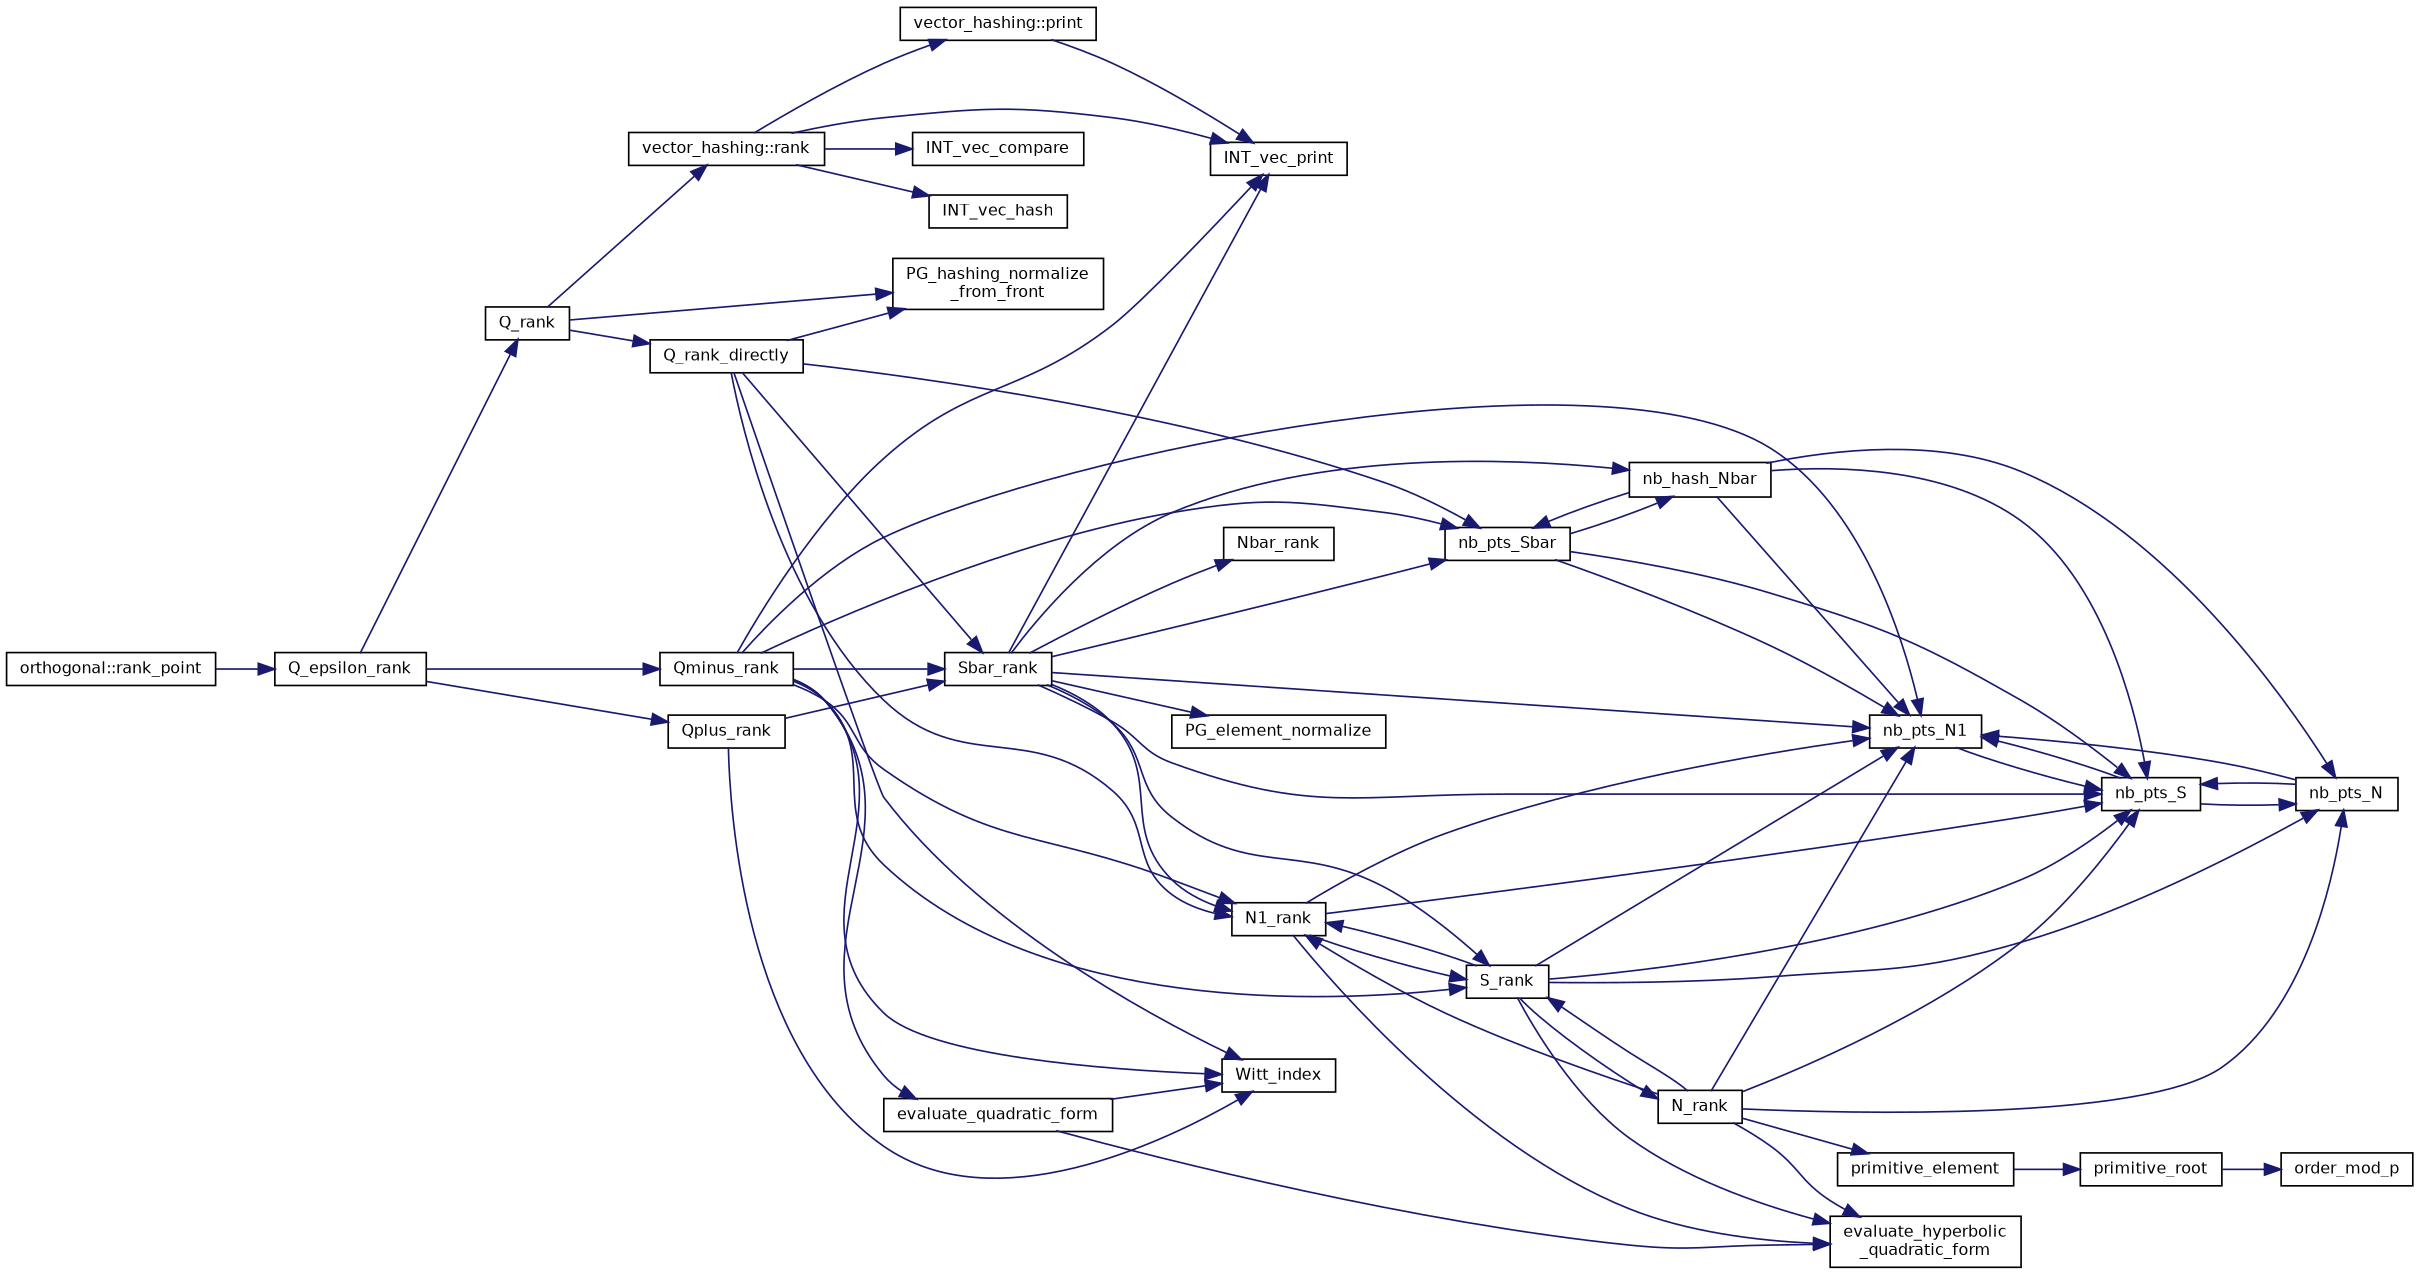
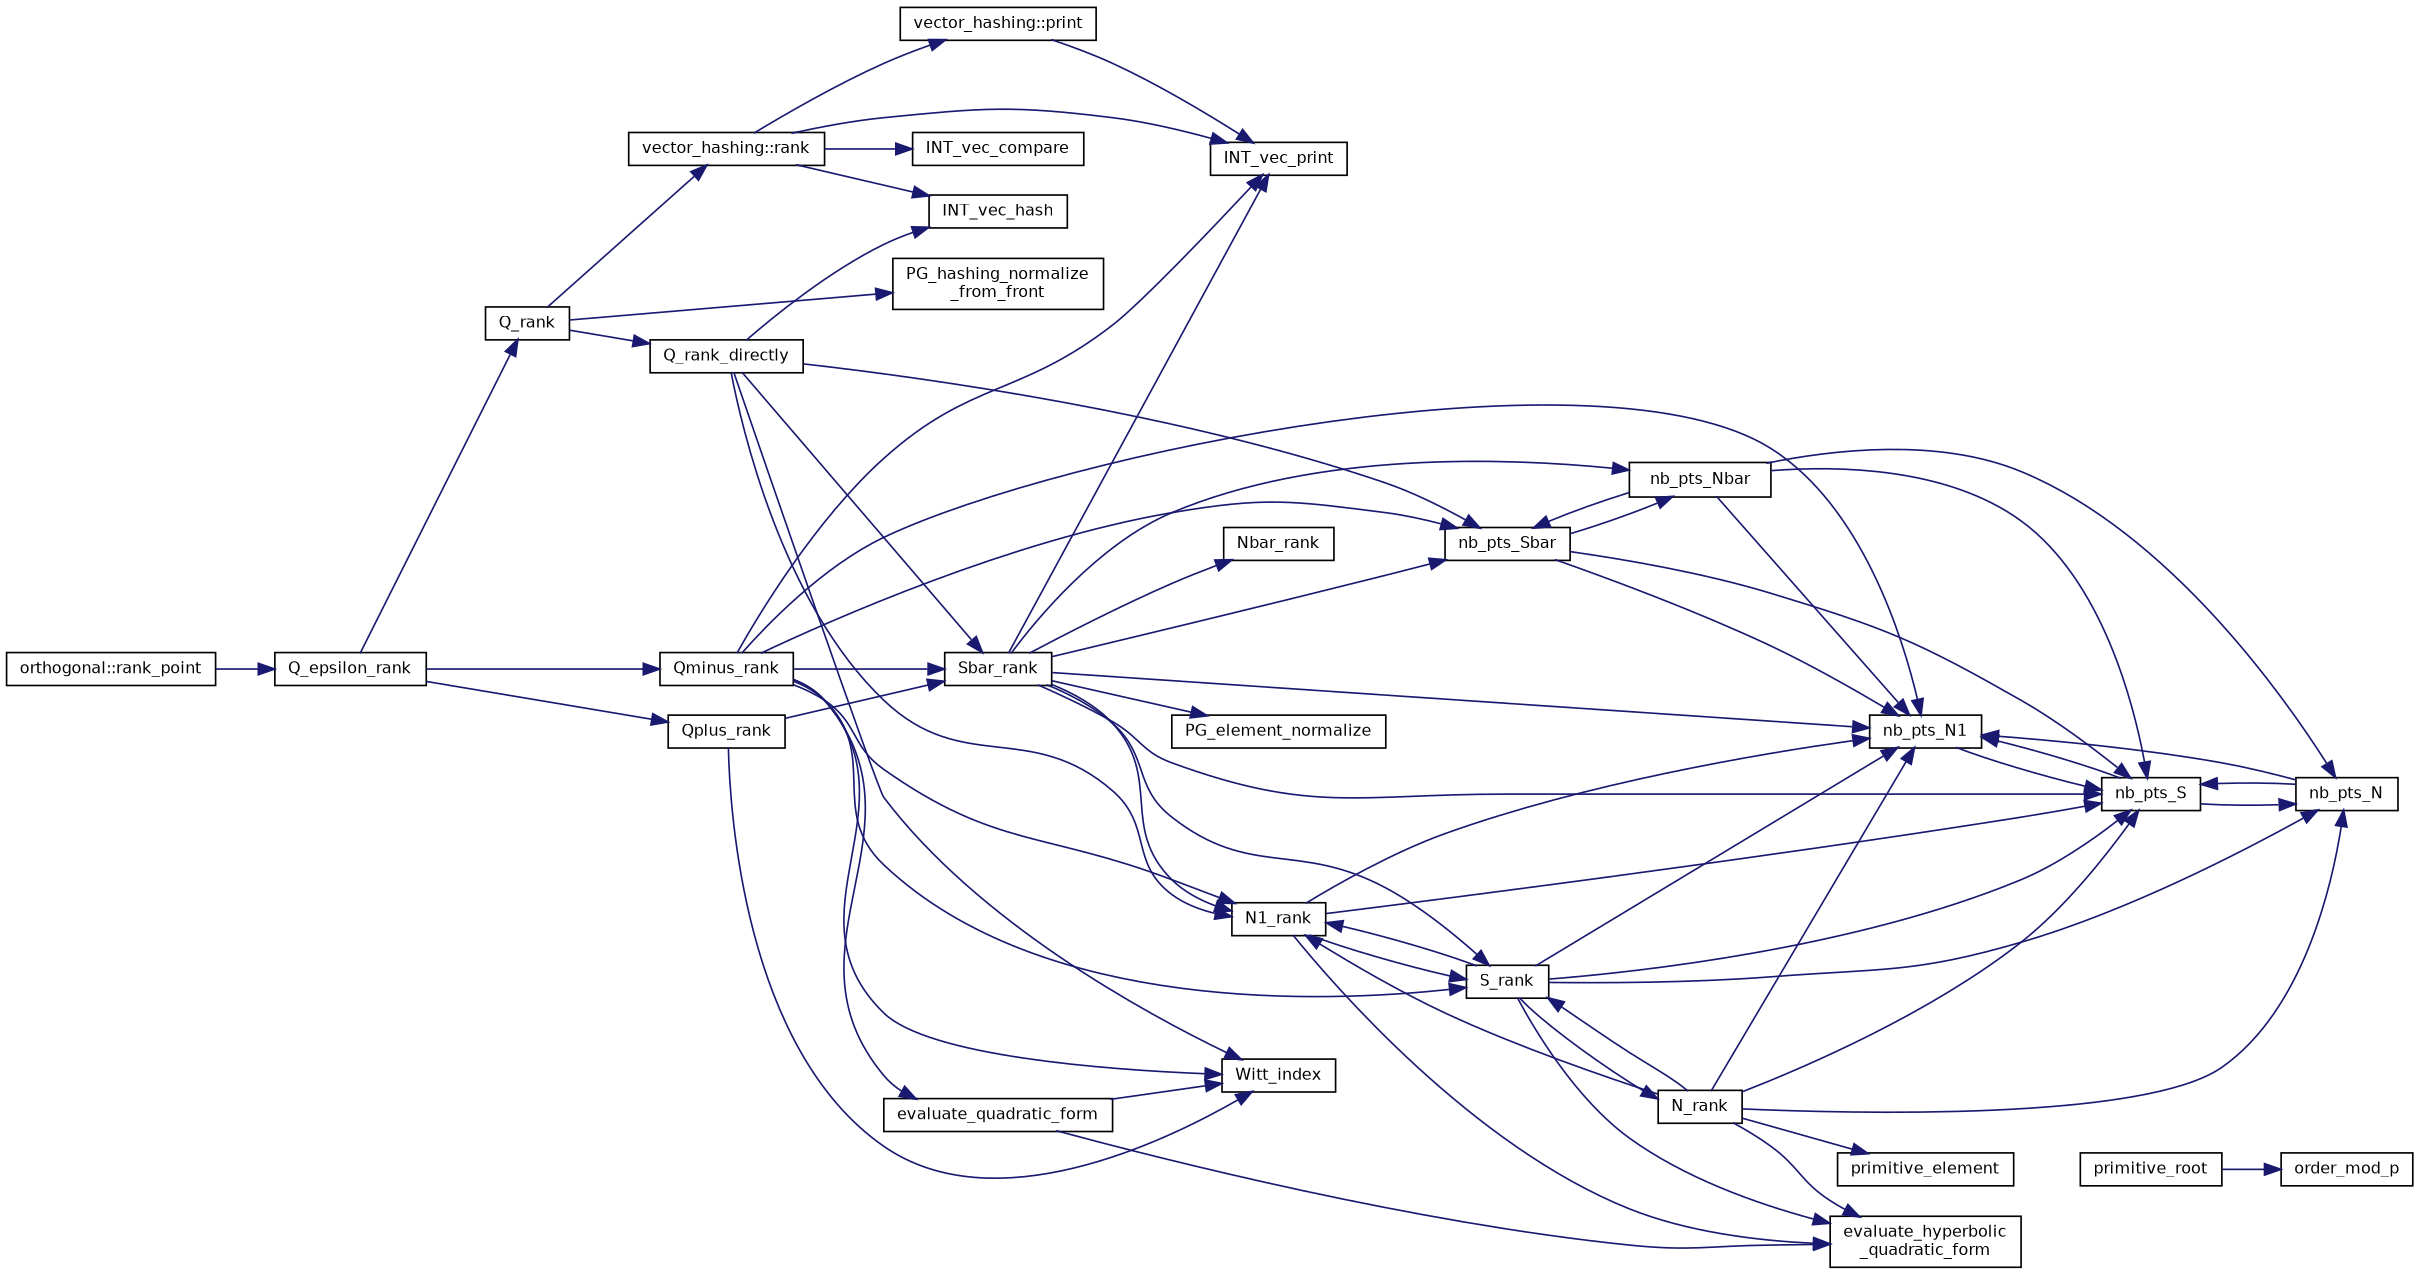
(837, 327) -> (825, 279)
(1700, 480) -> (1700, 480)
(2039, 1169) -> none
